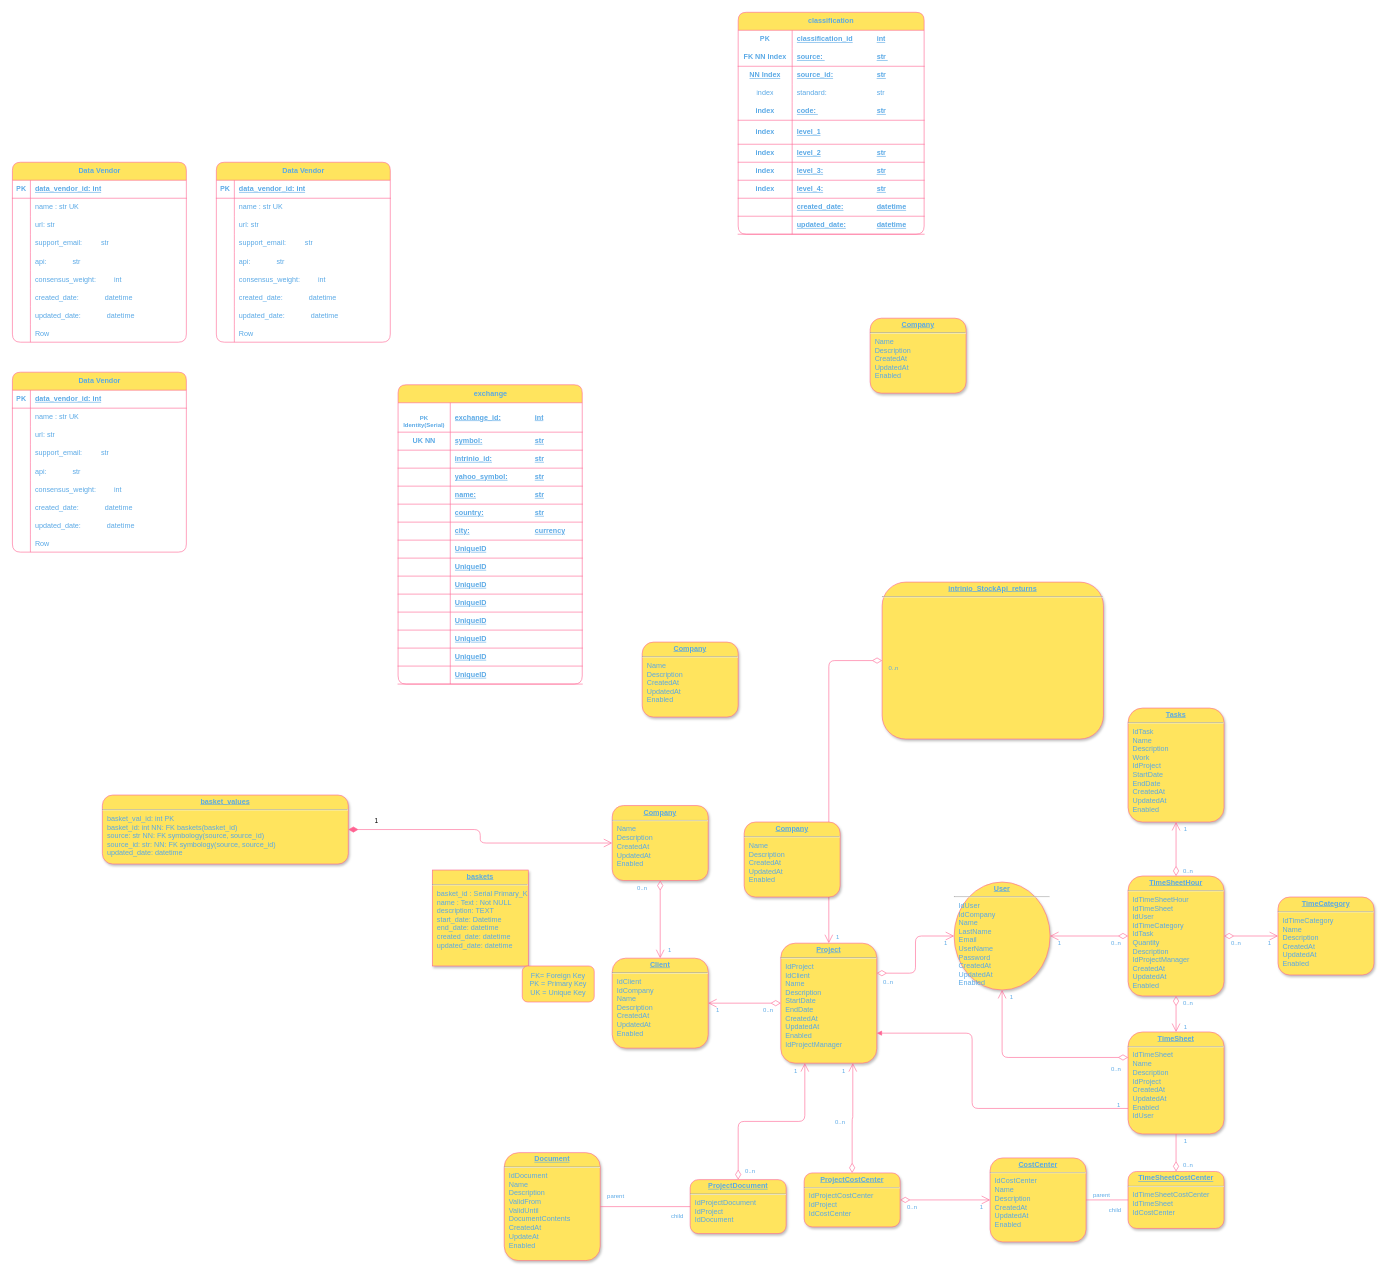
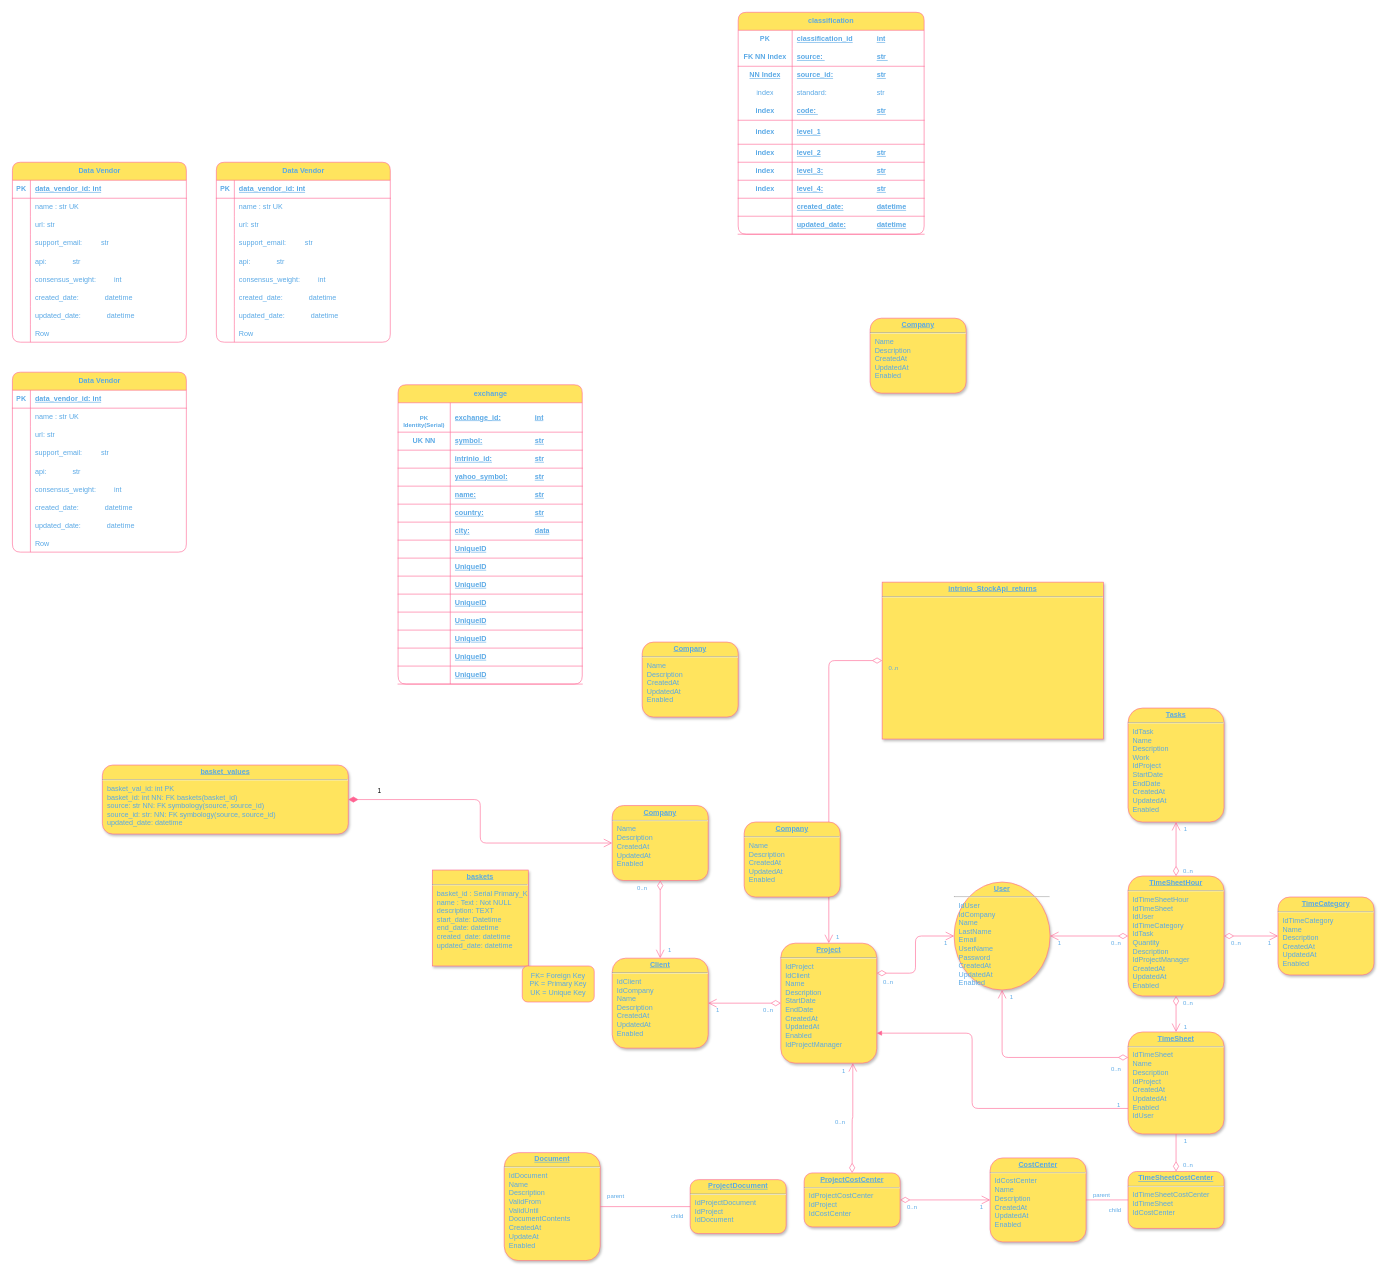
(490, 531) -> (481, 531)
(993, 661) -> (993, 661)
(225, 830) -> (225, 800)
(776, 1122) -> none
